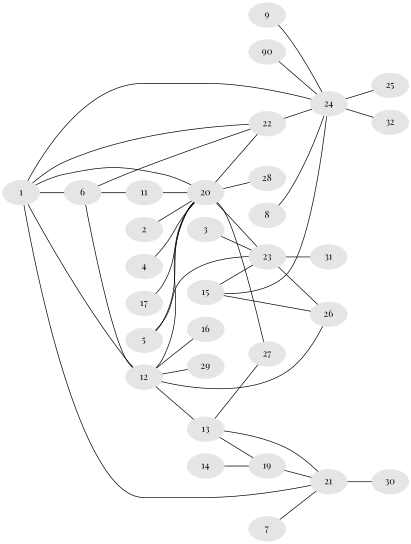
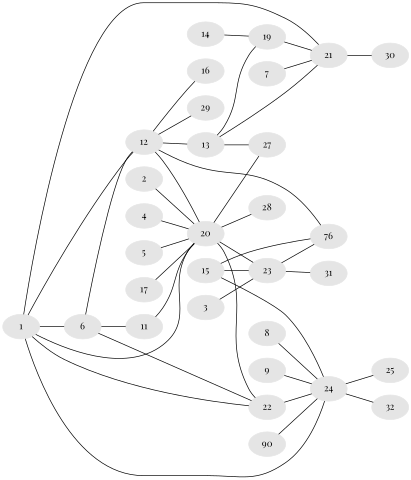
(187, 274) -> none
(329, 314) -> (329, 236)
